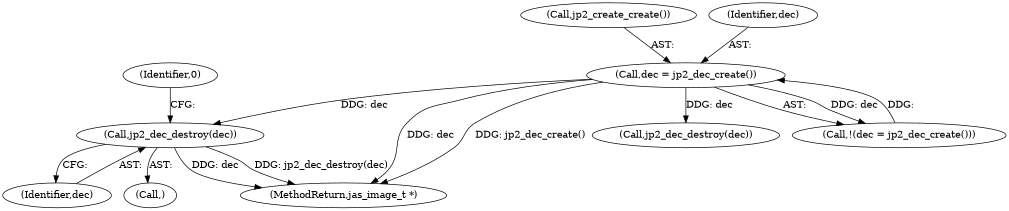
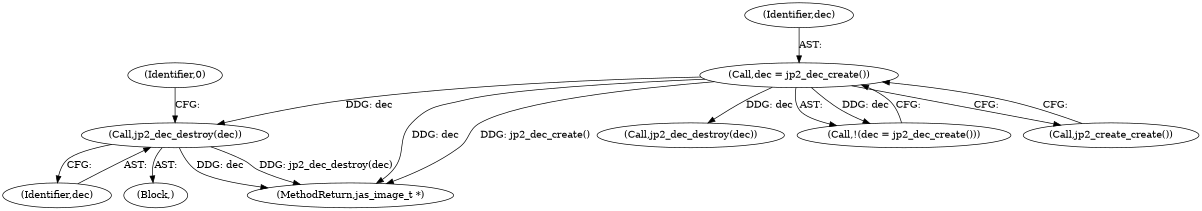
(664, 45) -> (1057, 105)
(902, 105) -> (910, 105)
none -> (953, 105)
(150, 195) -> (156, 195)
